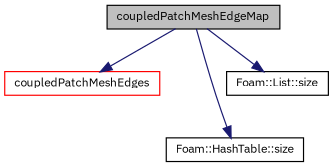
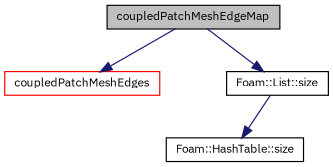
(211, 78) -> (259, 112)
